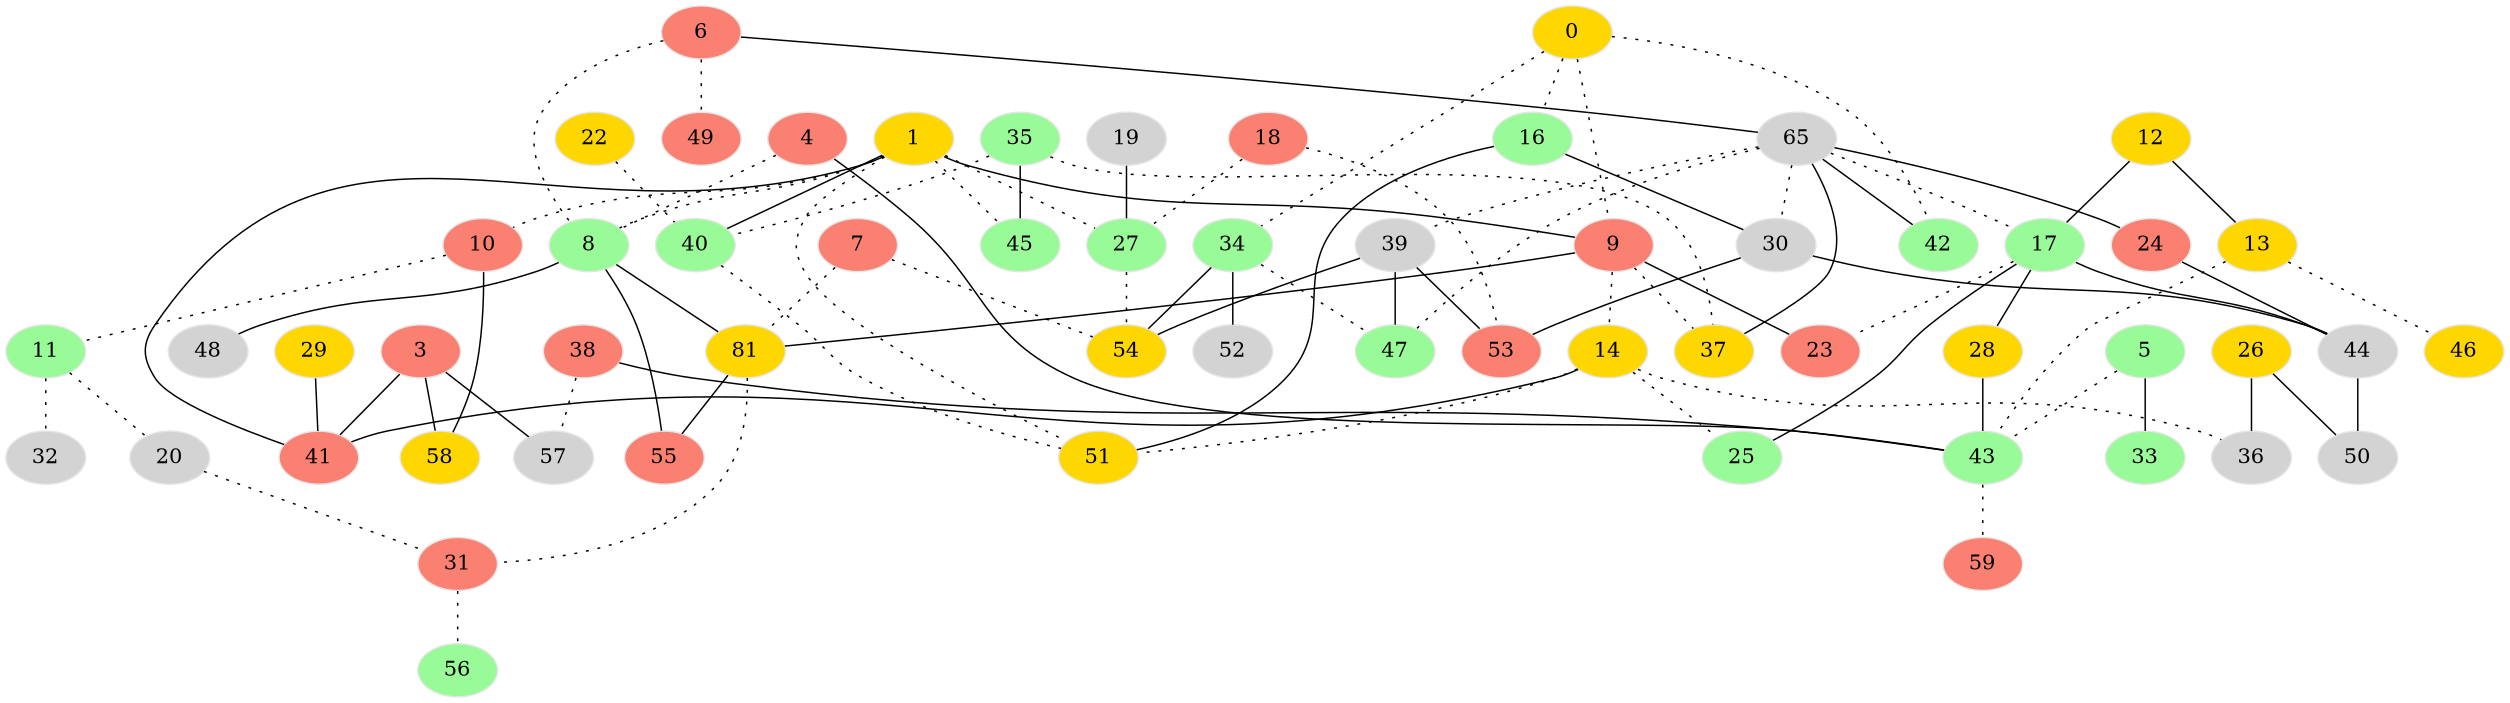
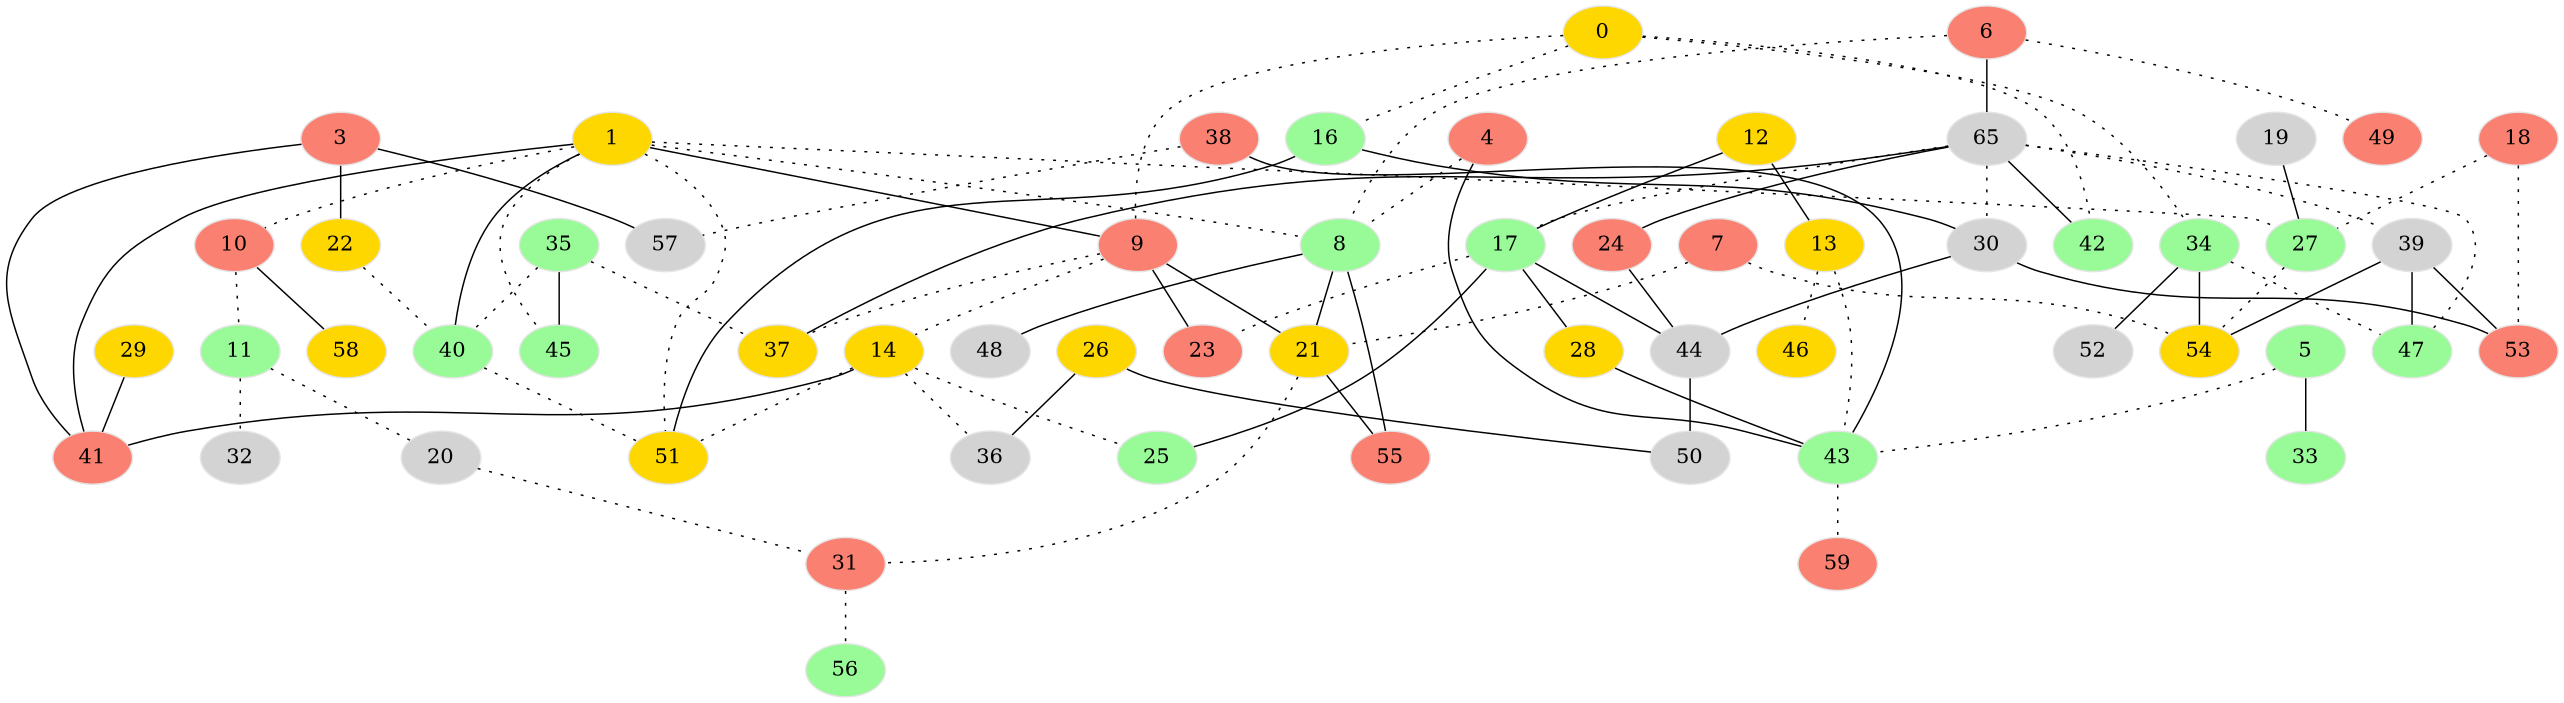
(746, 351) -> (1309, 351)
(430, 404) -> (341, 192)
